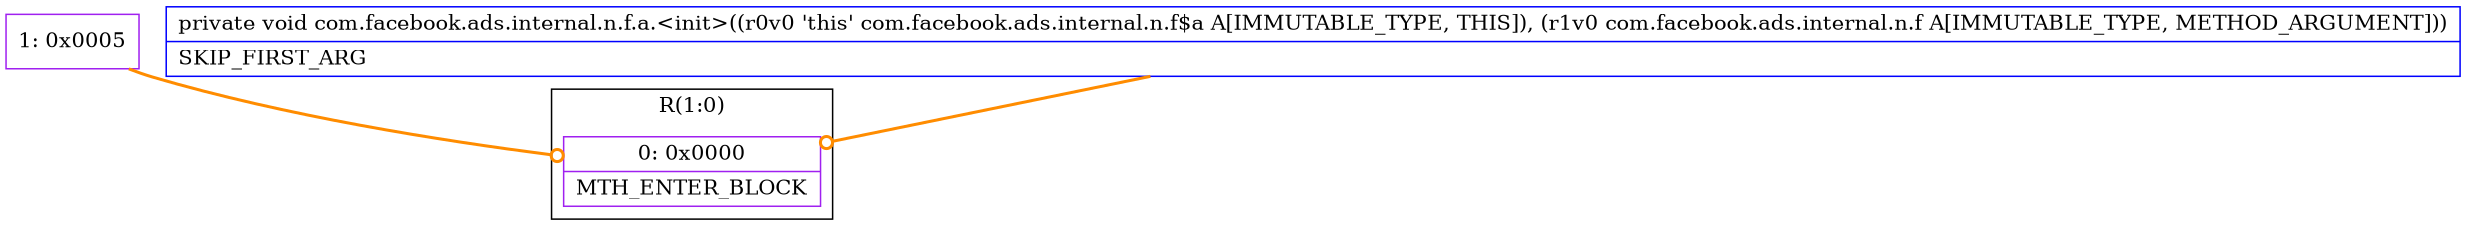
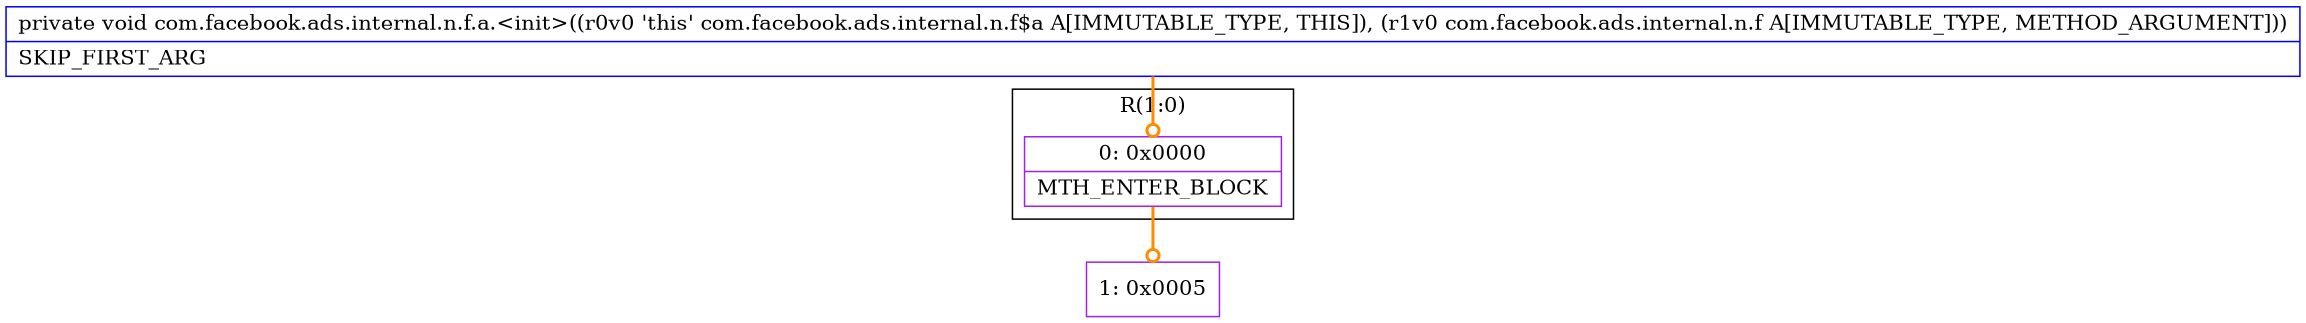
(338, 121) -> (1153, 229)
